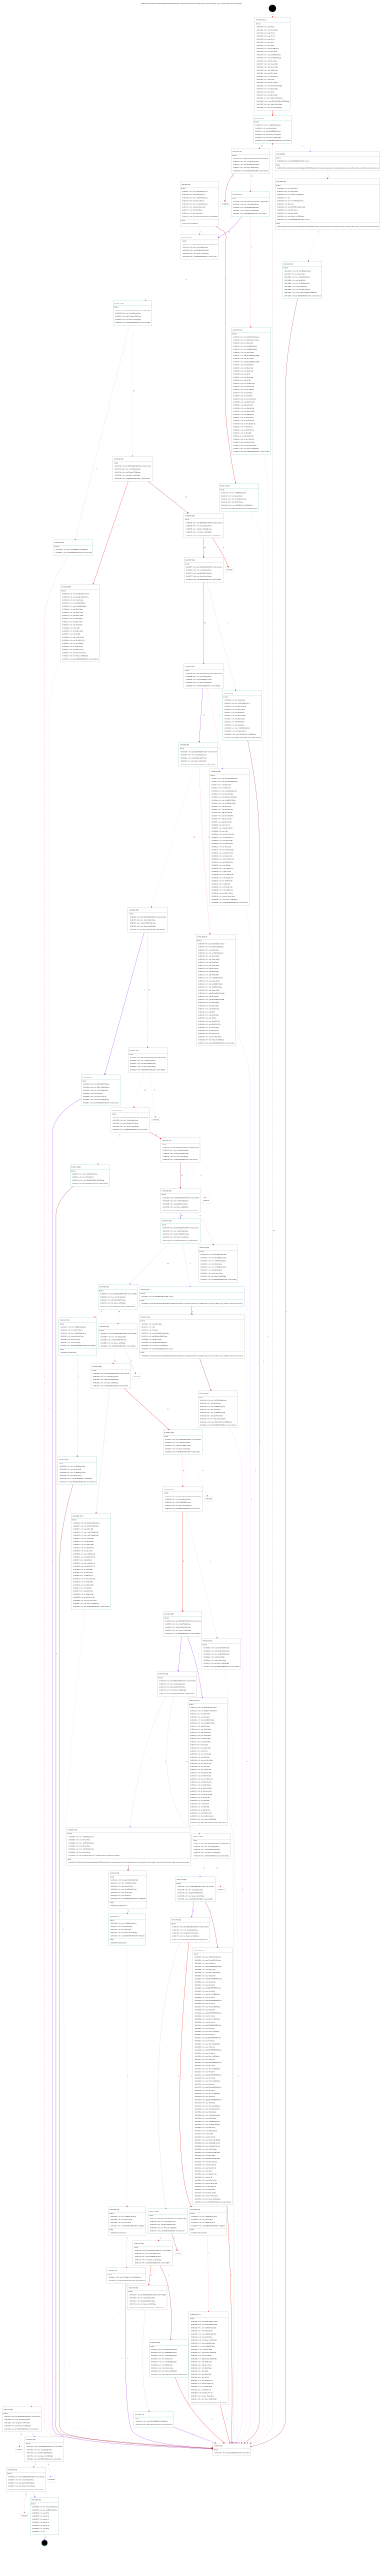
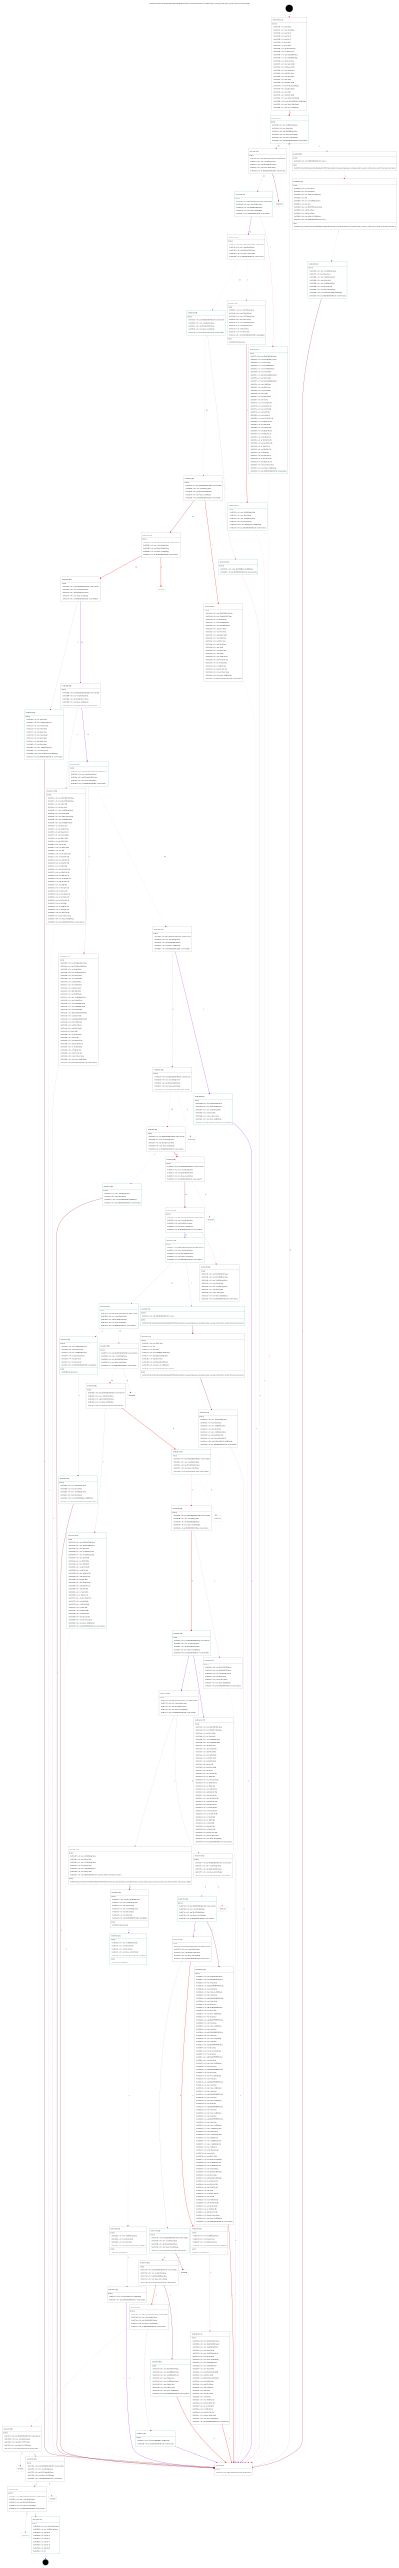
(200, 230) -> (246, 280)
